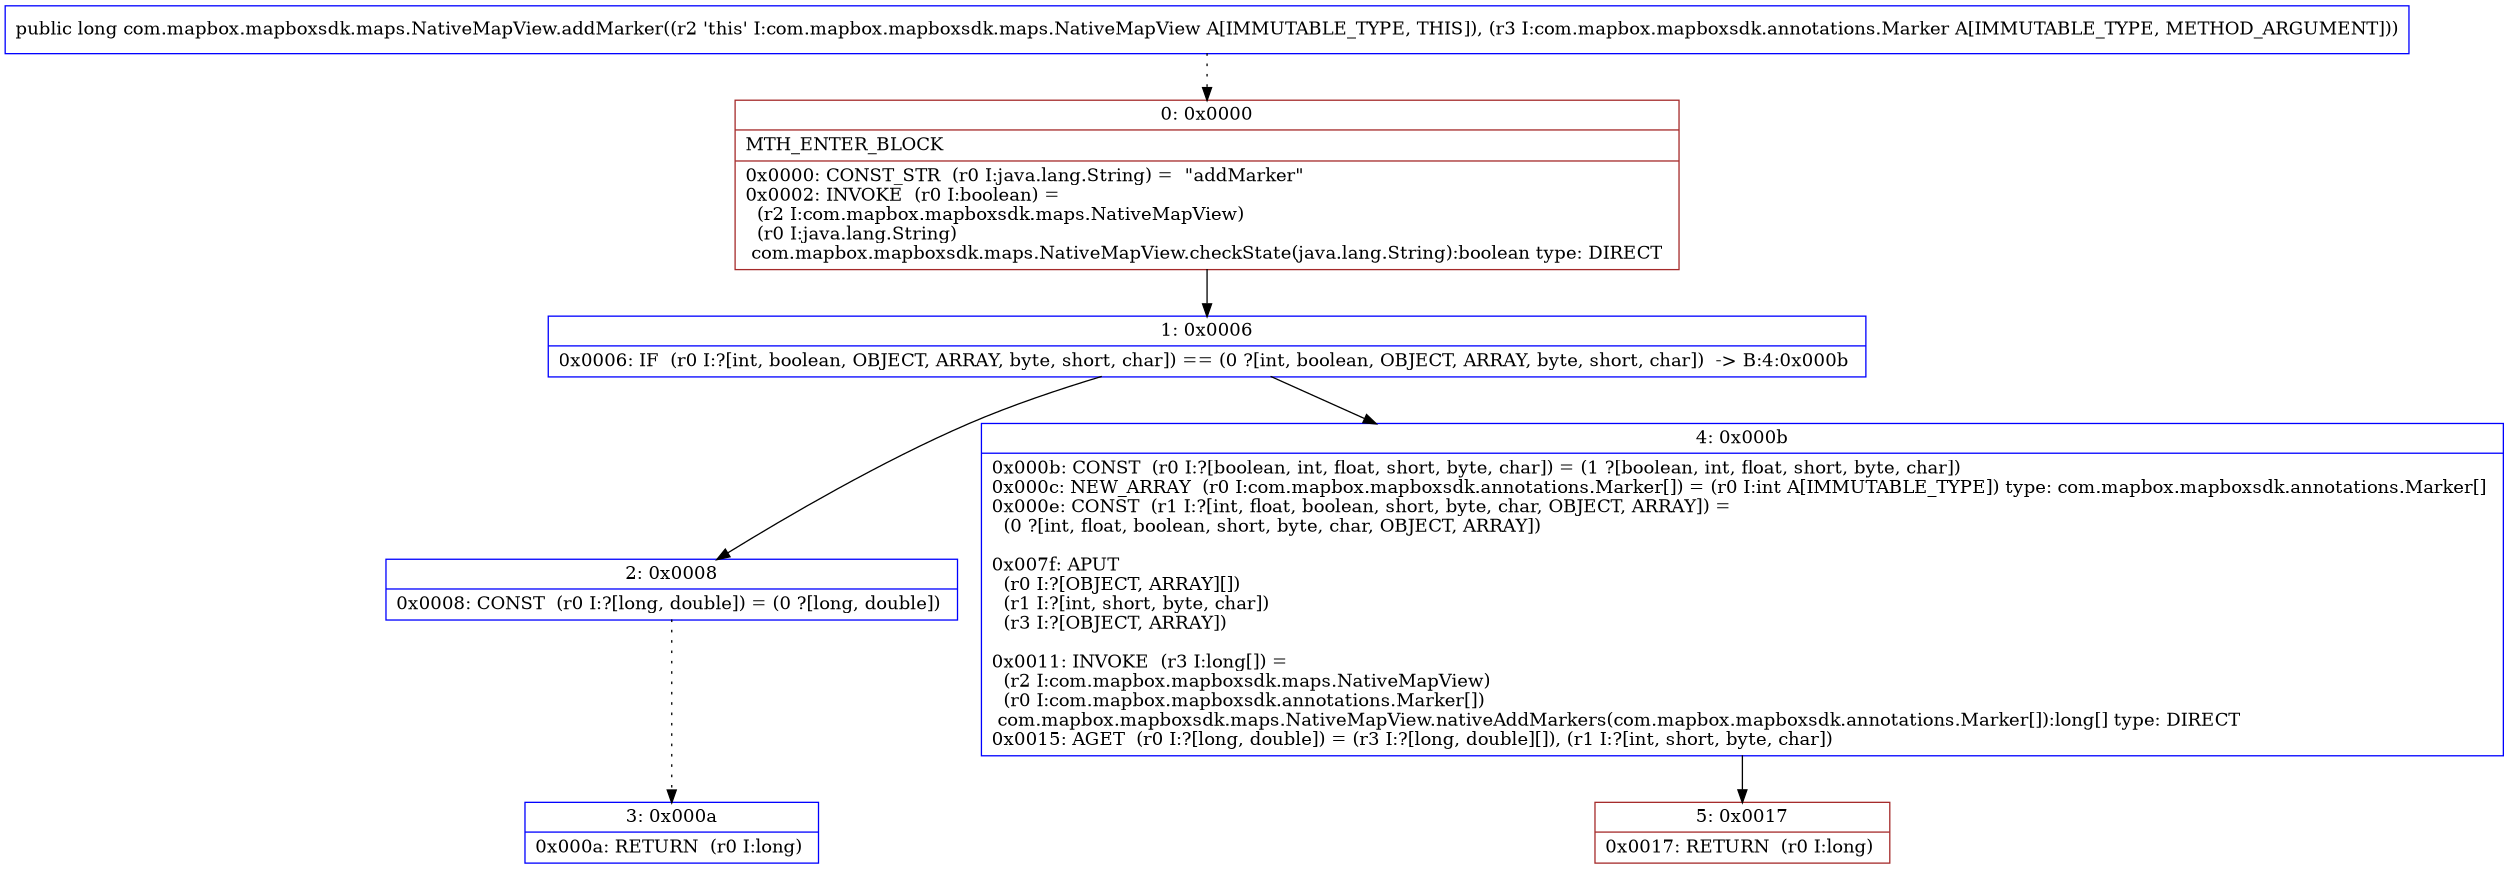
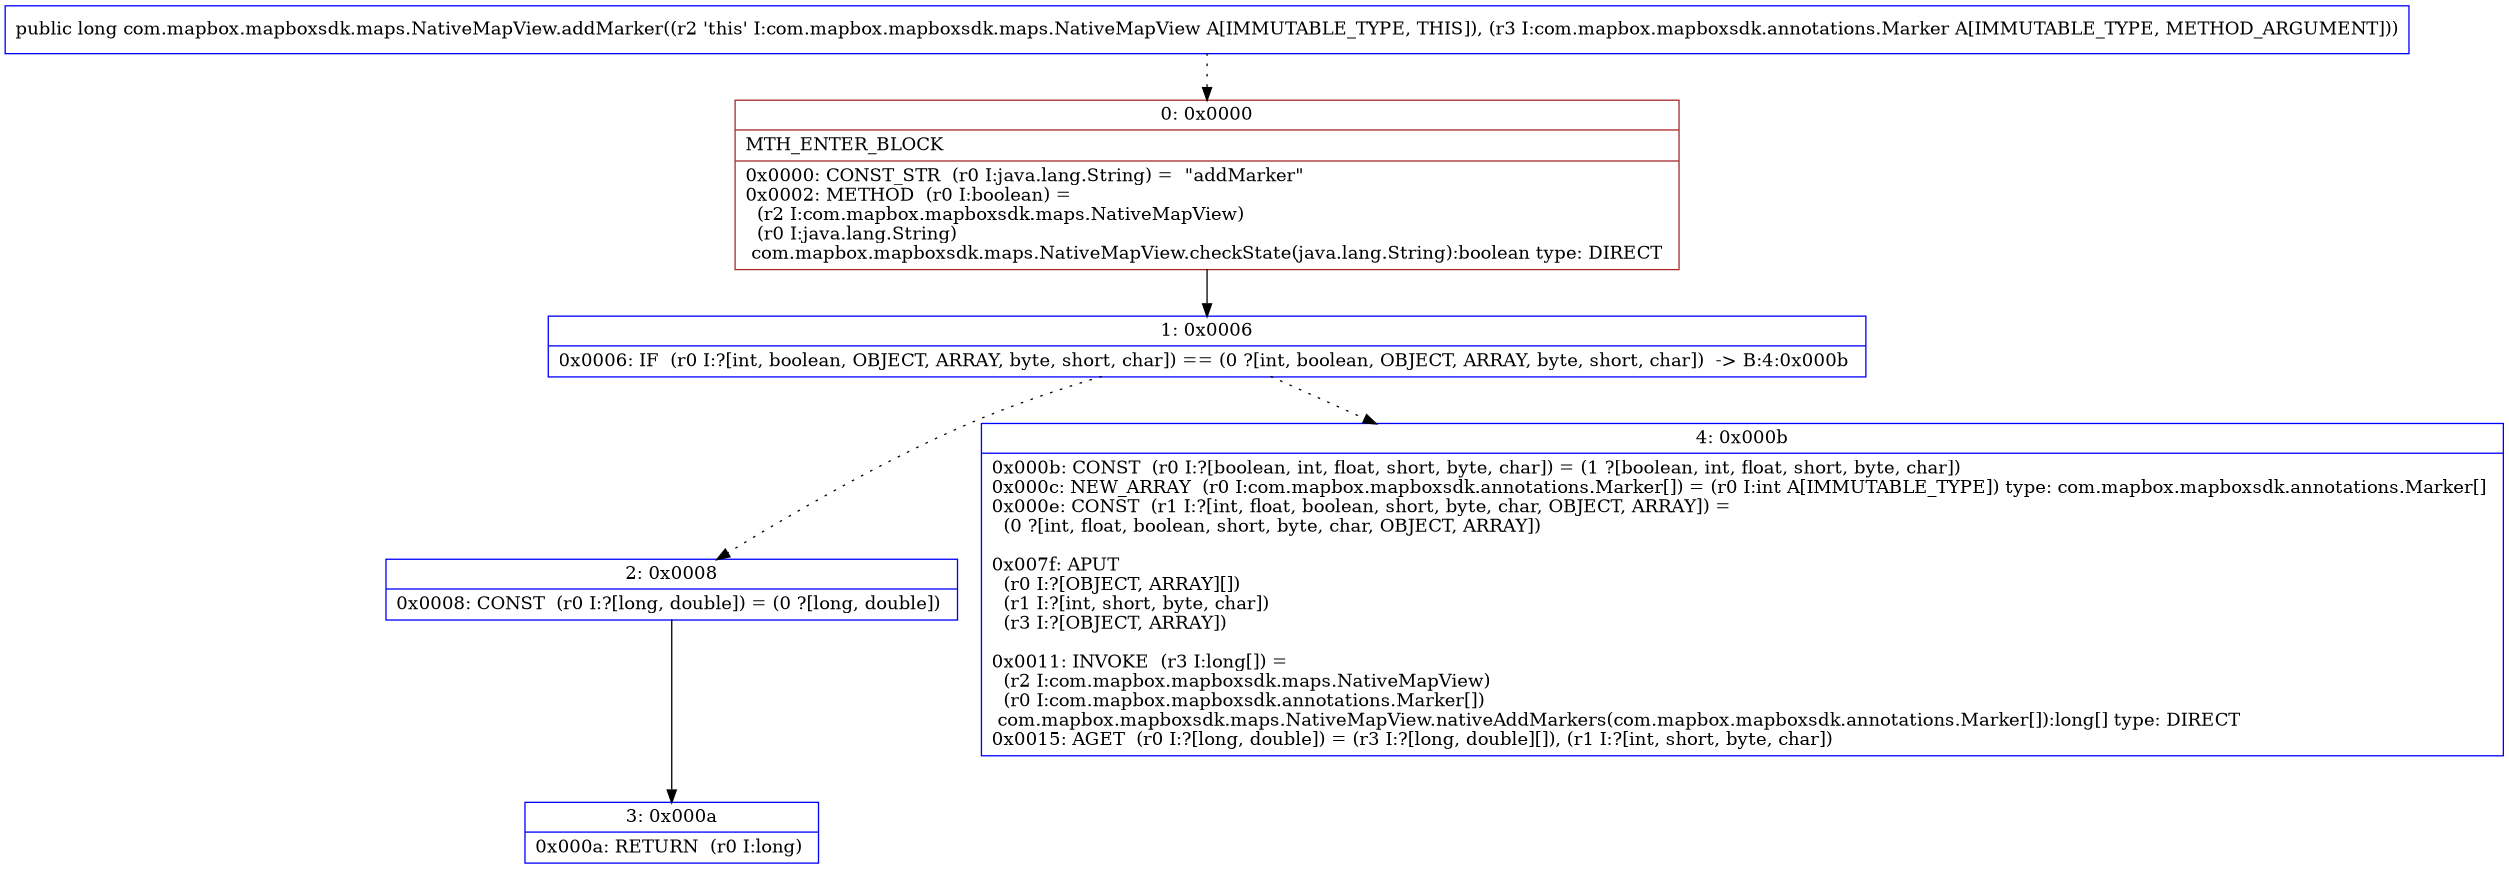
(906, 195) -> (912, 195)
(1318, 397) -> (1318, 397)
(909, 452) -> (909, 452)
(672, 704) -> (672, 704)
(1742, 833) -> none
